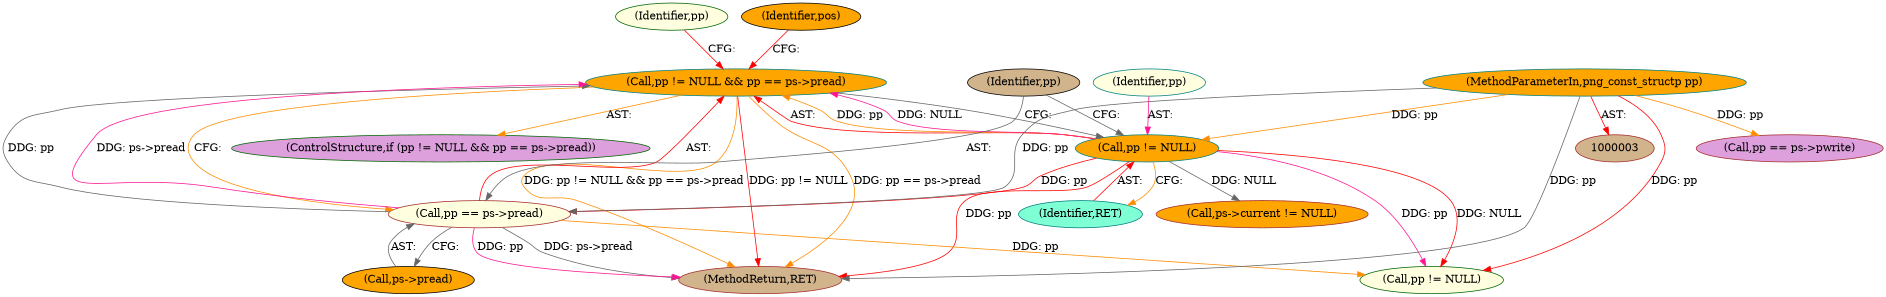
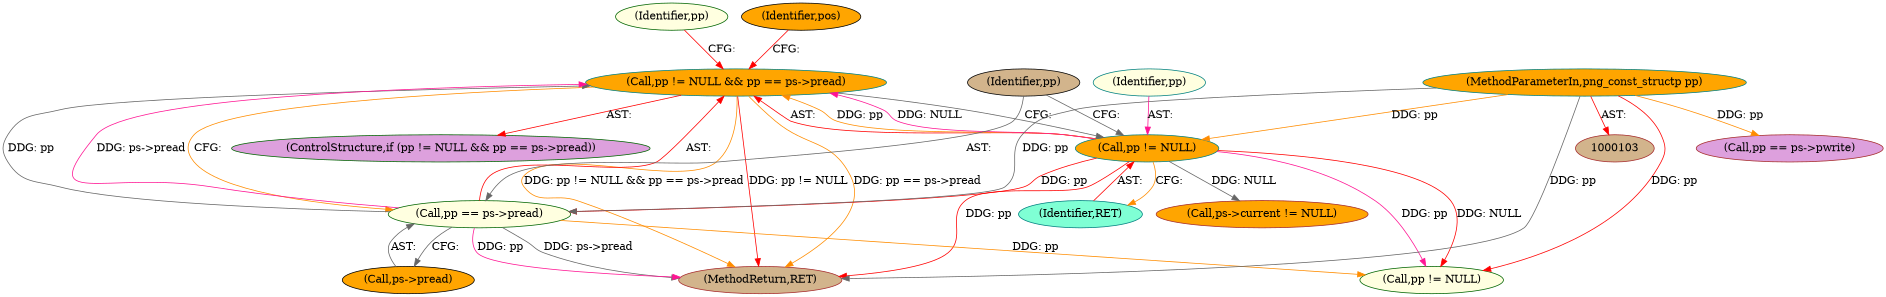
(593, 114) -> (593, 114)
(1615, 148) -> (1615, 148)
(479, 214) -> (479, 214)
